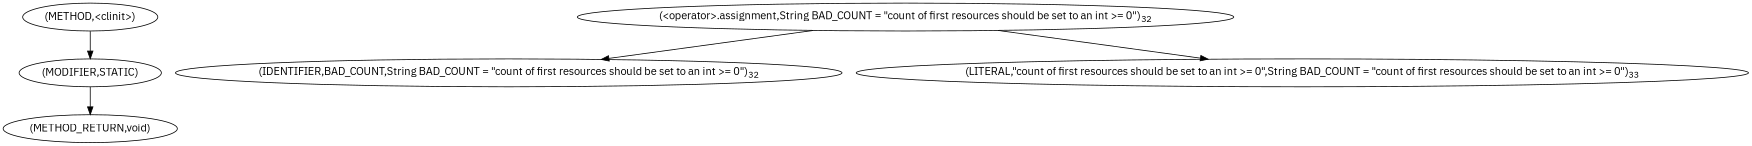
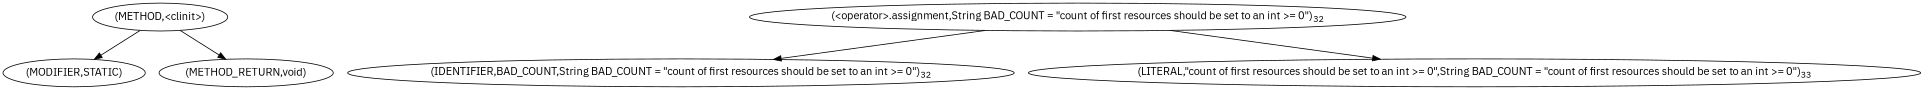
(90, 97) -> (200, 43)
